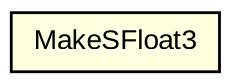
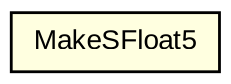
(115, 42) -> (115, 42)
